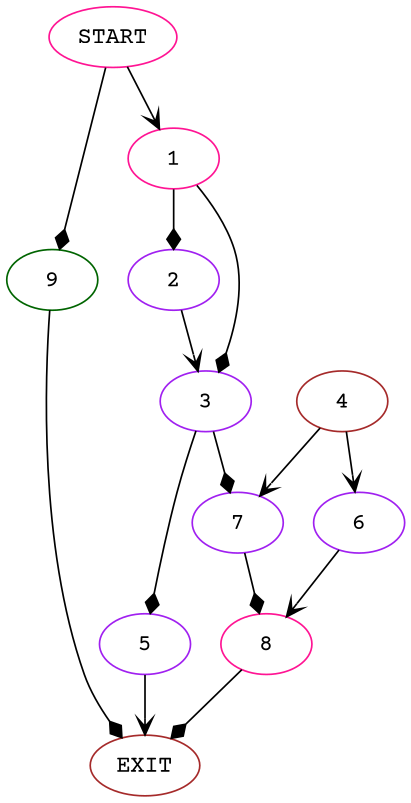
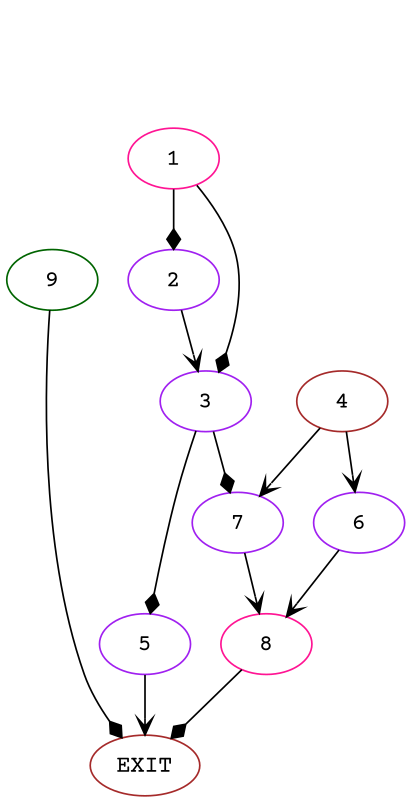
(113, 37) -> none
(250, 575) -> (250, 575)
